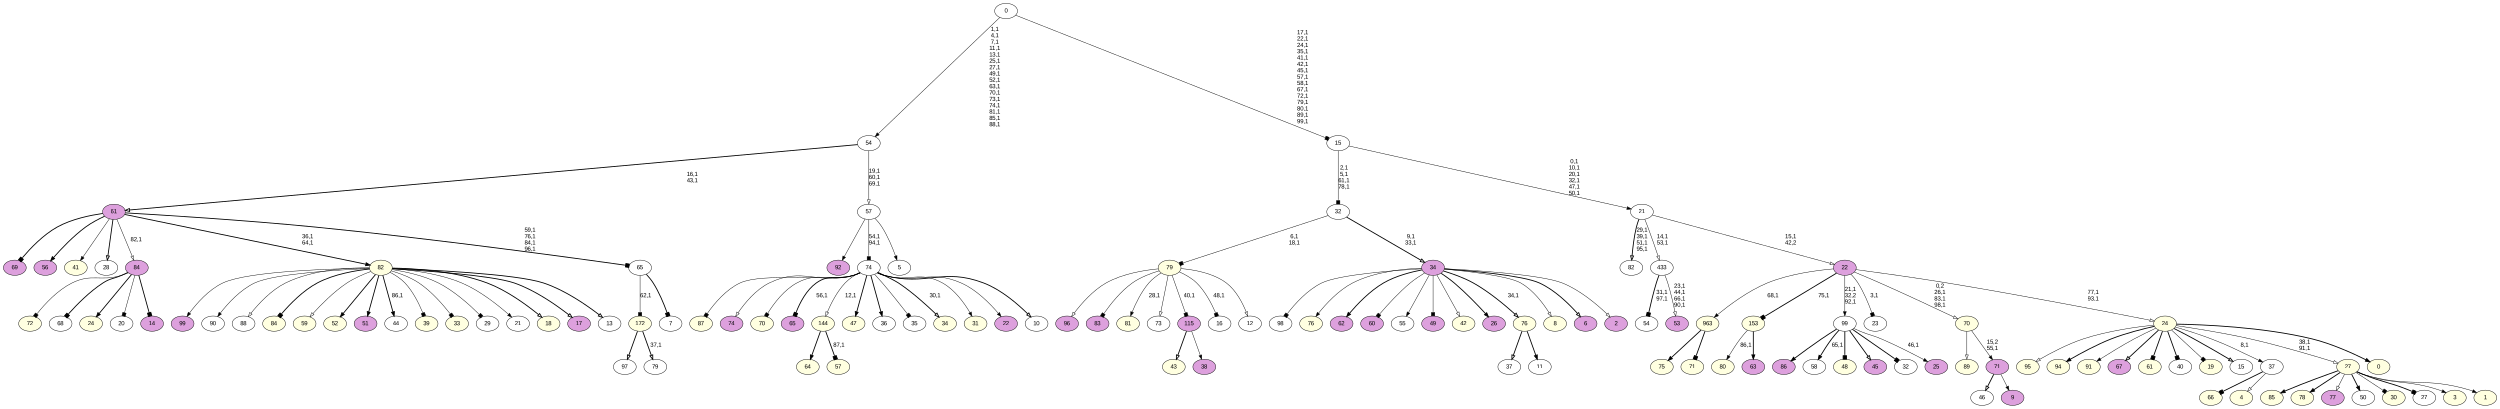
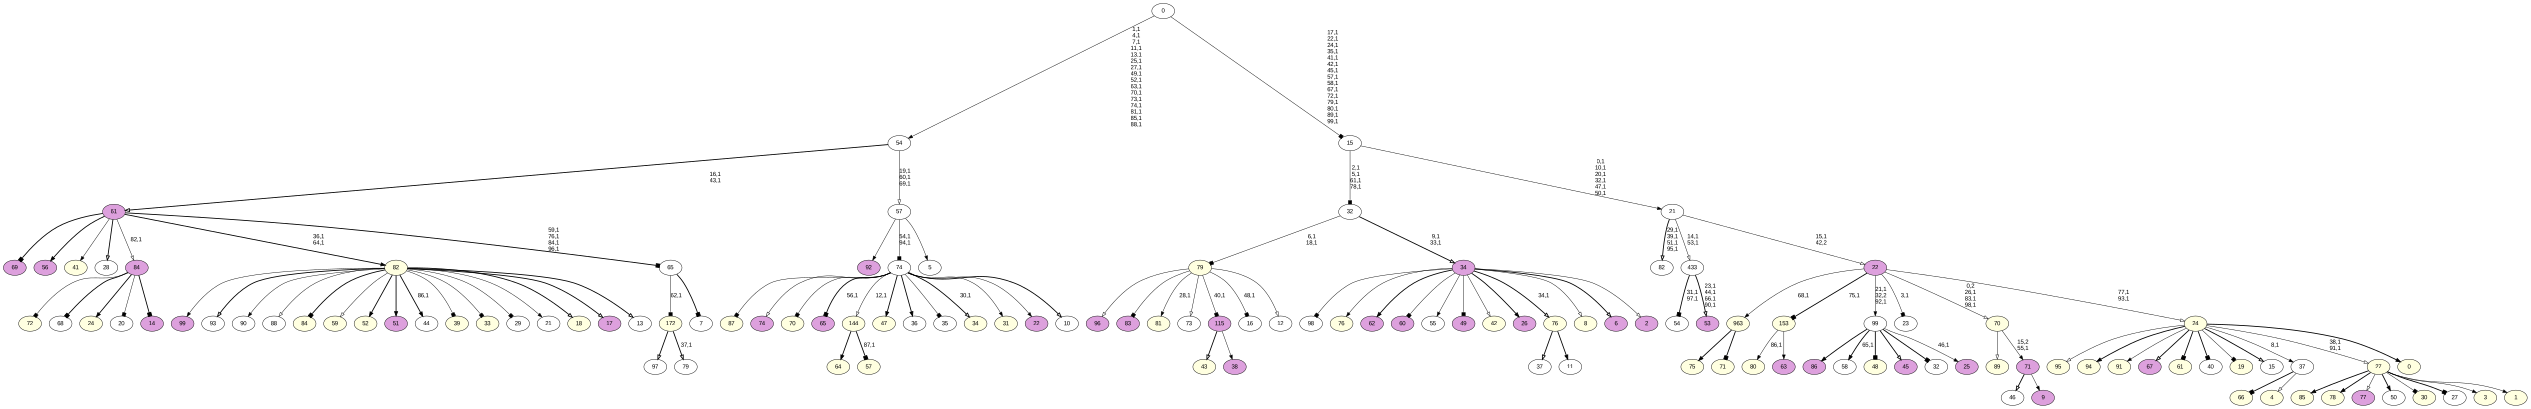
(1671, 293) -> (1701, 293)
none -> (213, 324)
(1753, 343) -> (1784, 343)
